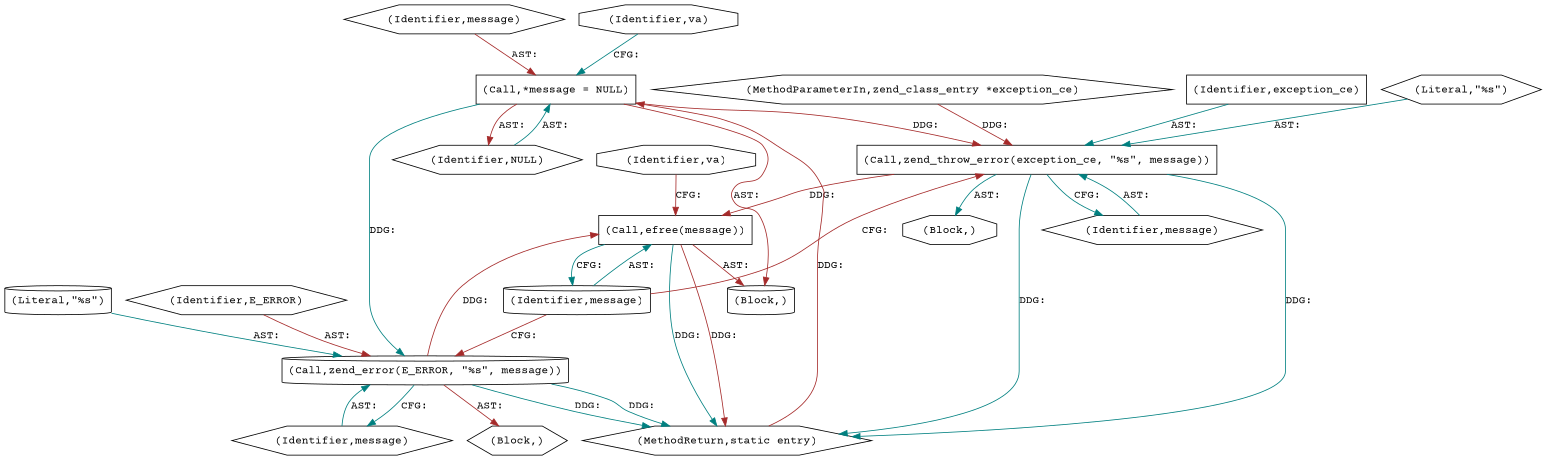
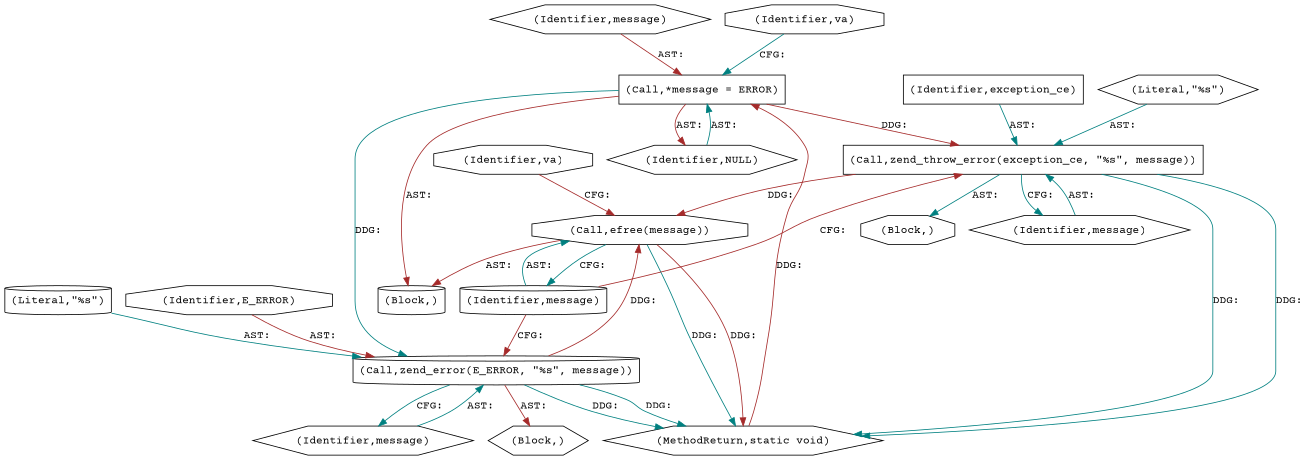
(556, 90) -> (702, 90)
(913, 90) -> none
(675, 230) -> (640, 230)
(236, 300) -> (229, 300)
(727, 441) -> (743, 441)
